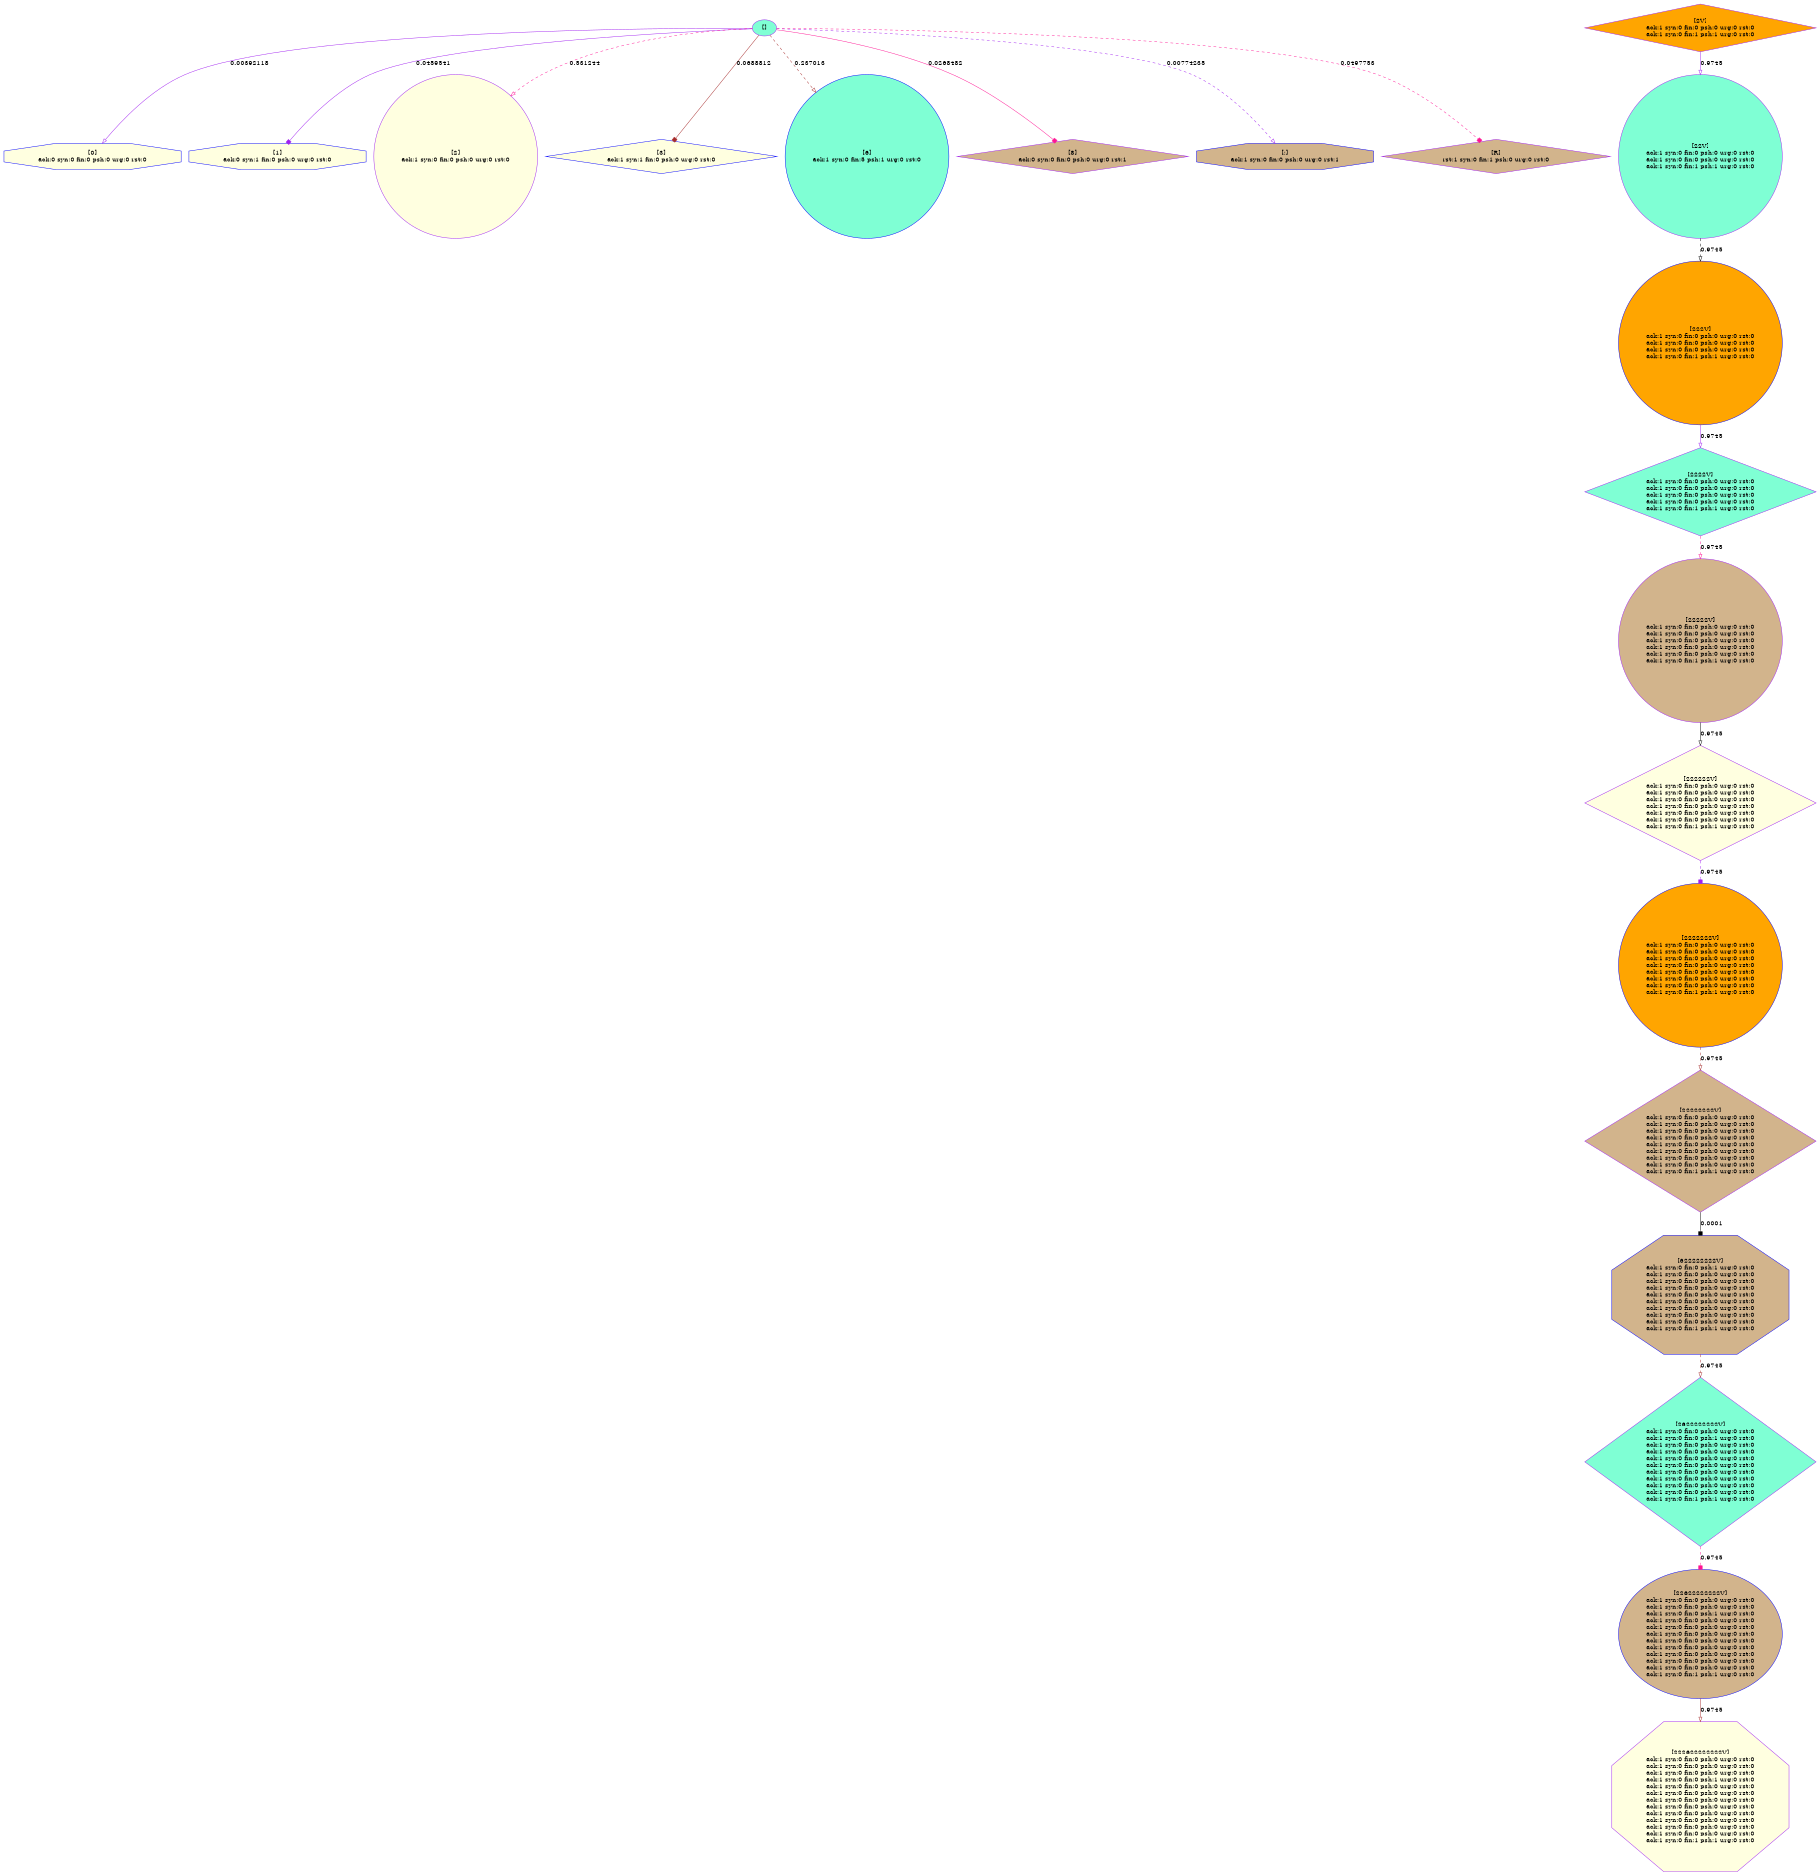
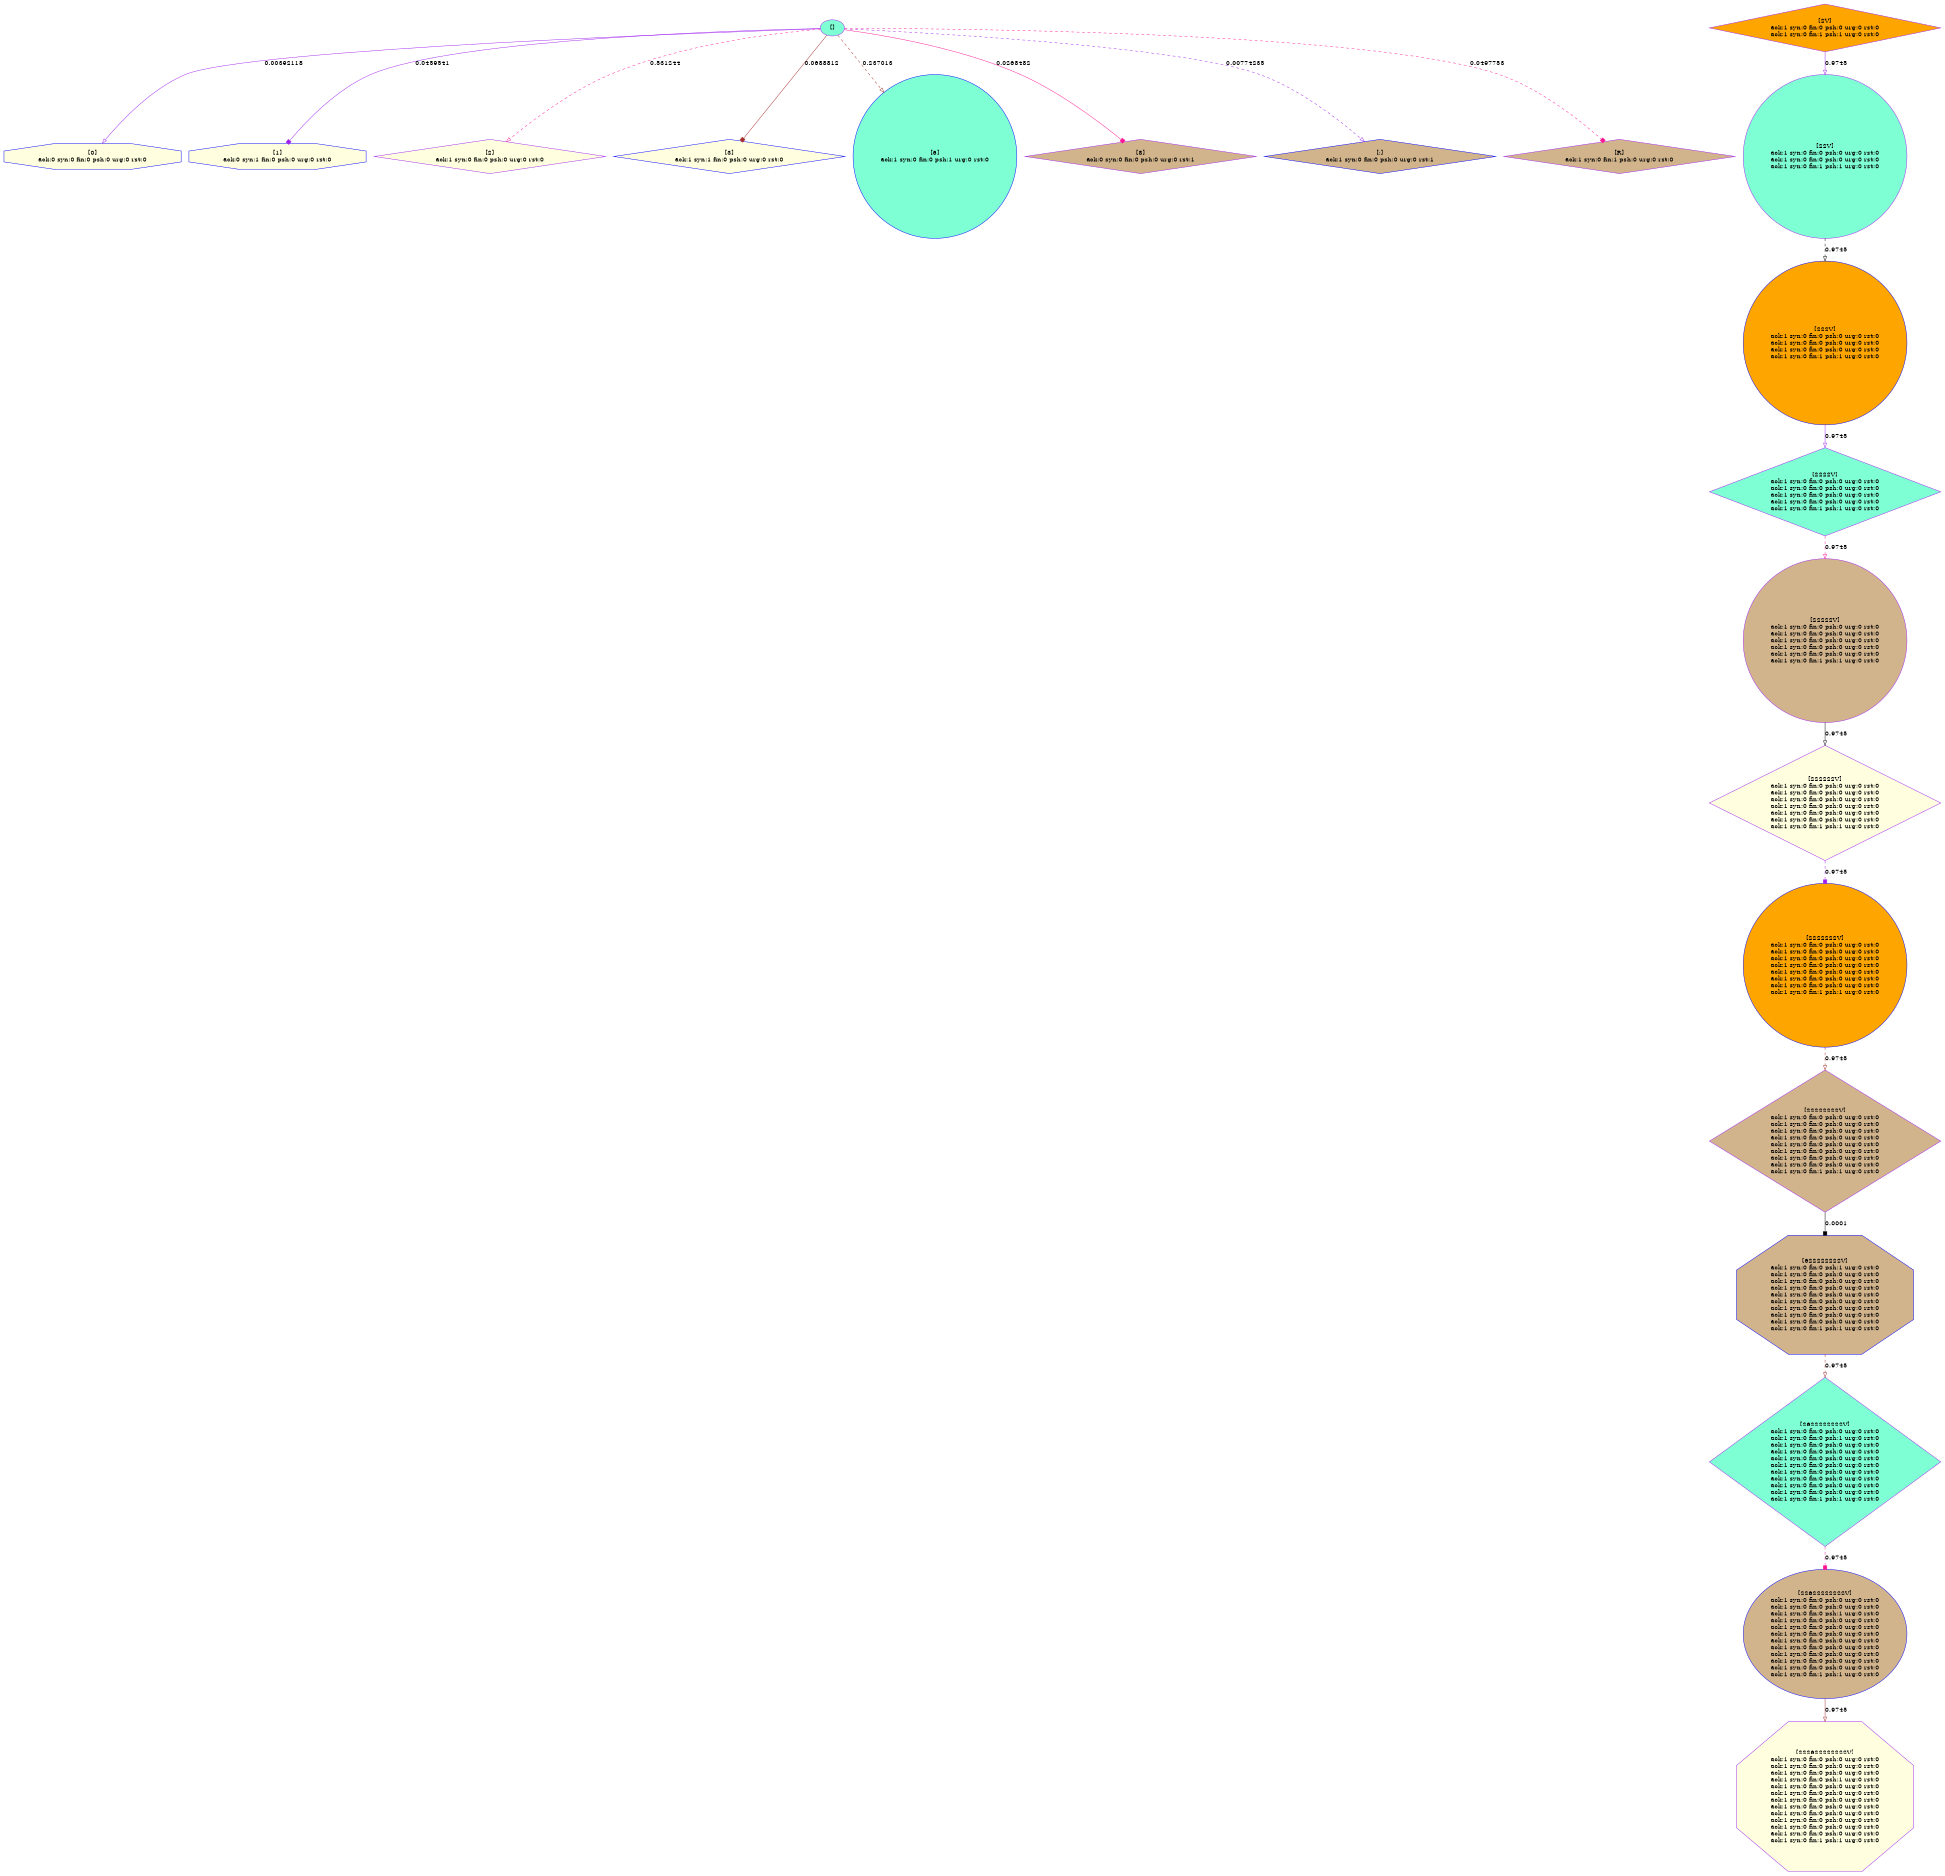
(456, 156) -> (490, 156)
(867, 156) -> (935, 156)
(1285, 156) -> (1380, 156)
(1496, 156) -> (1619, 156)
